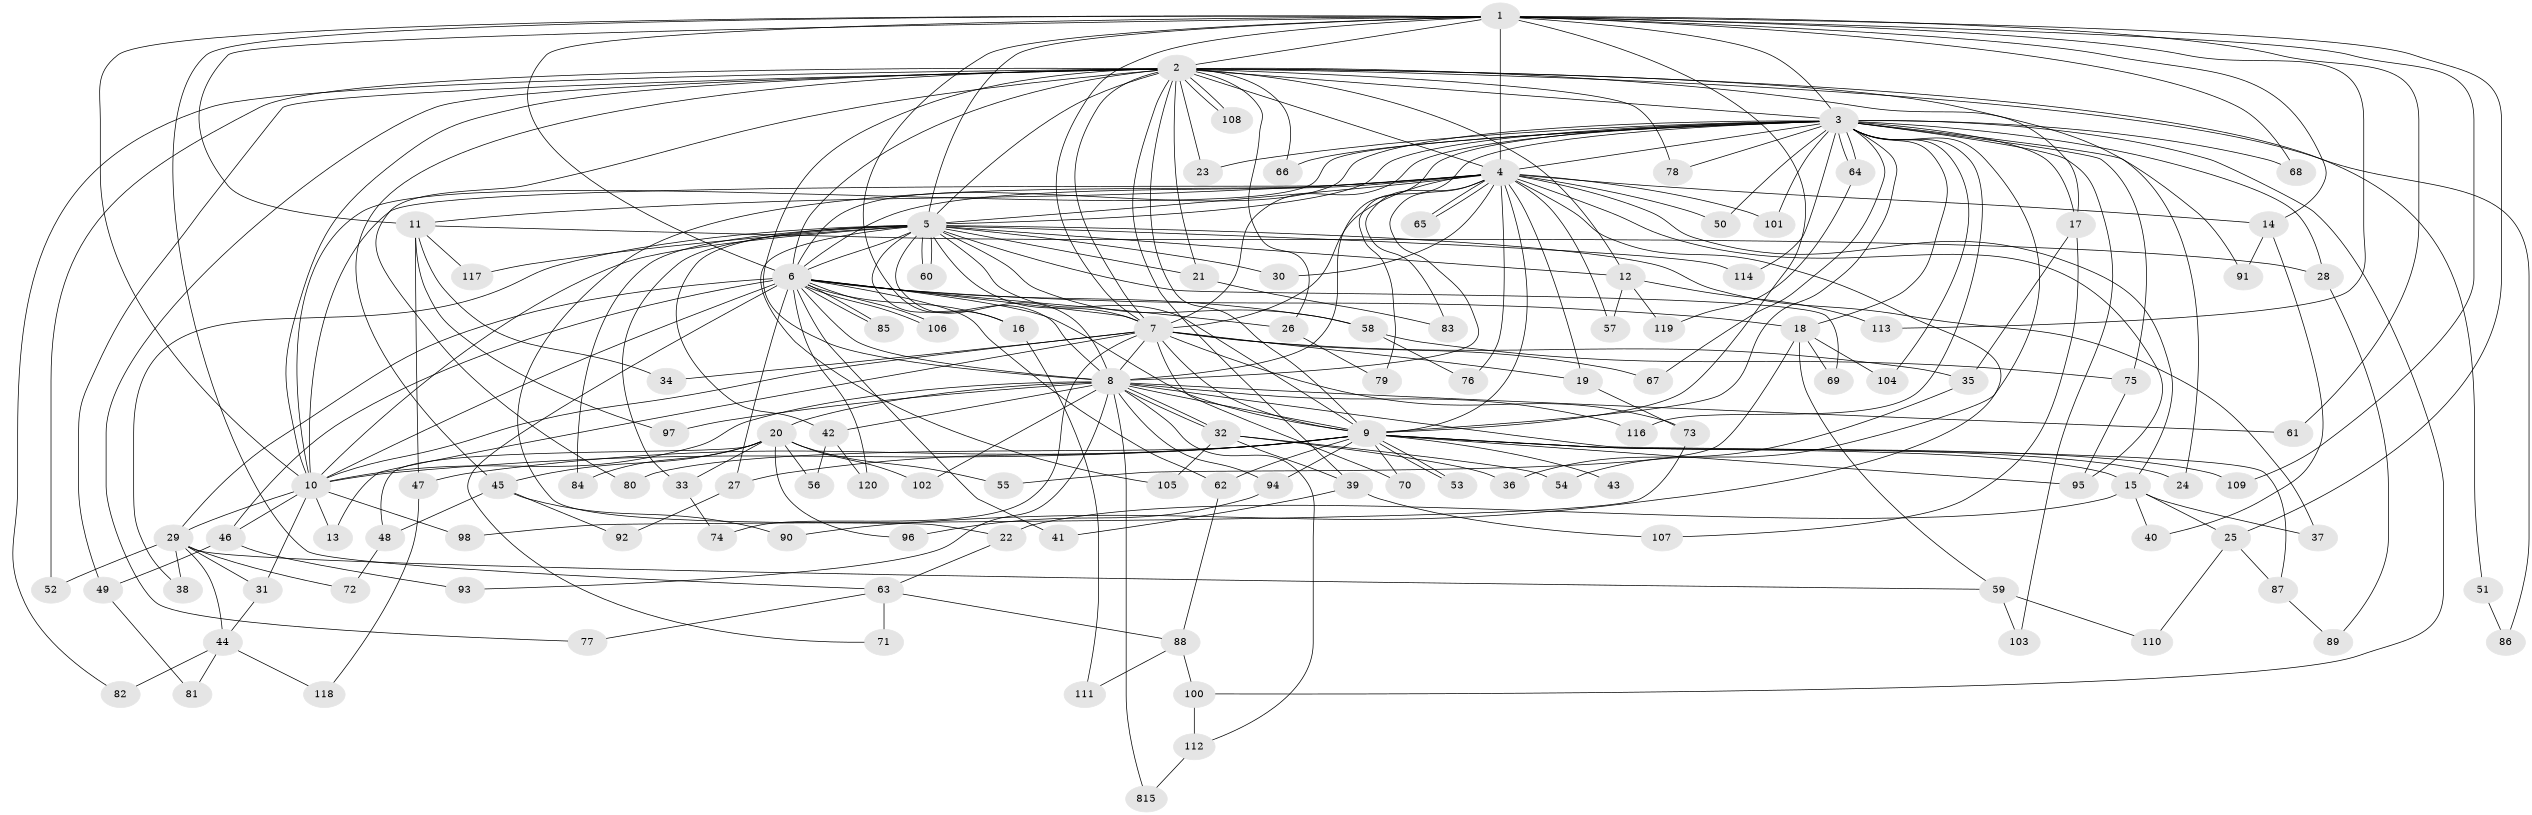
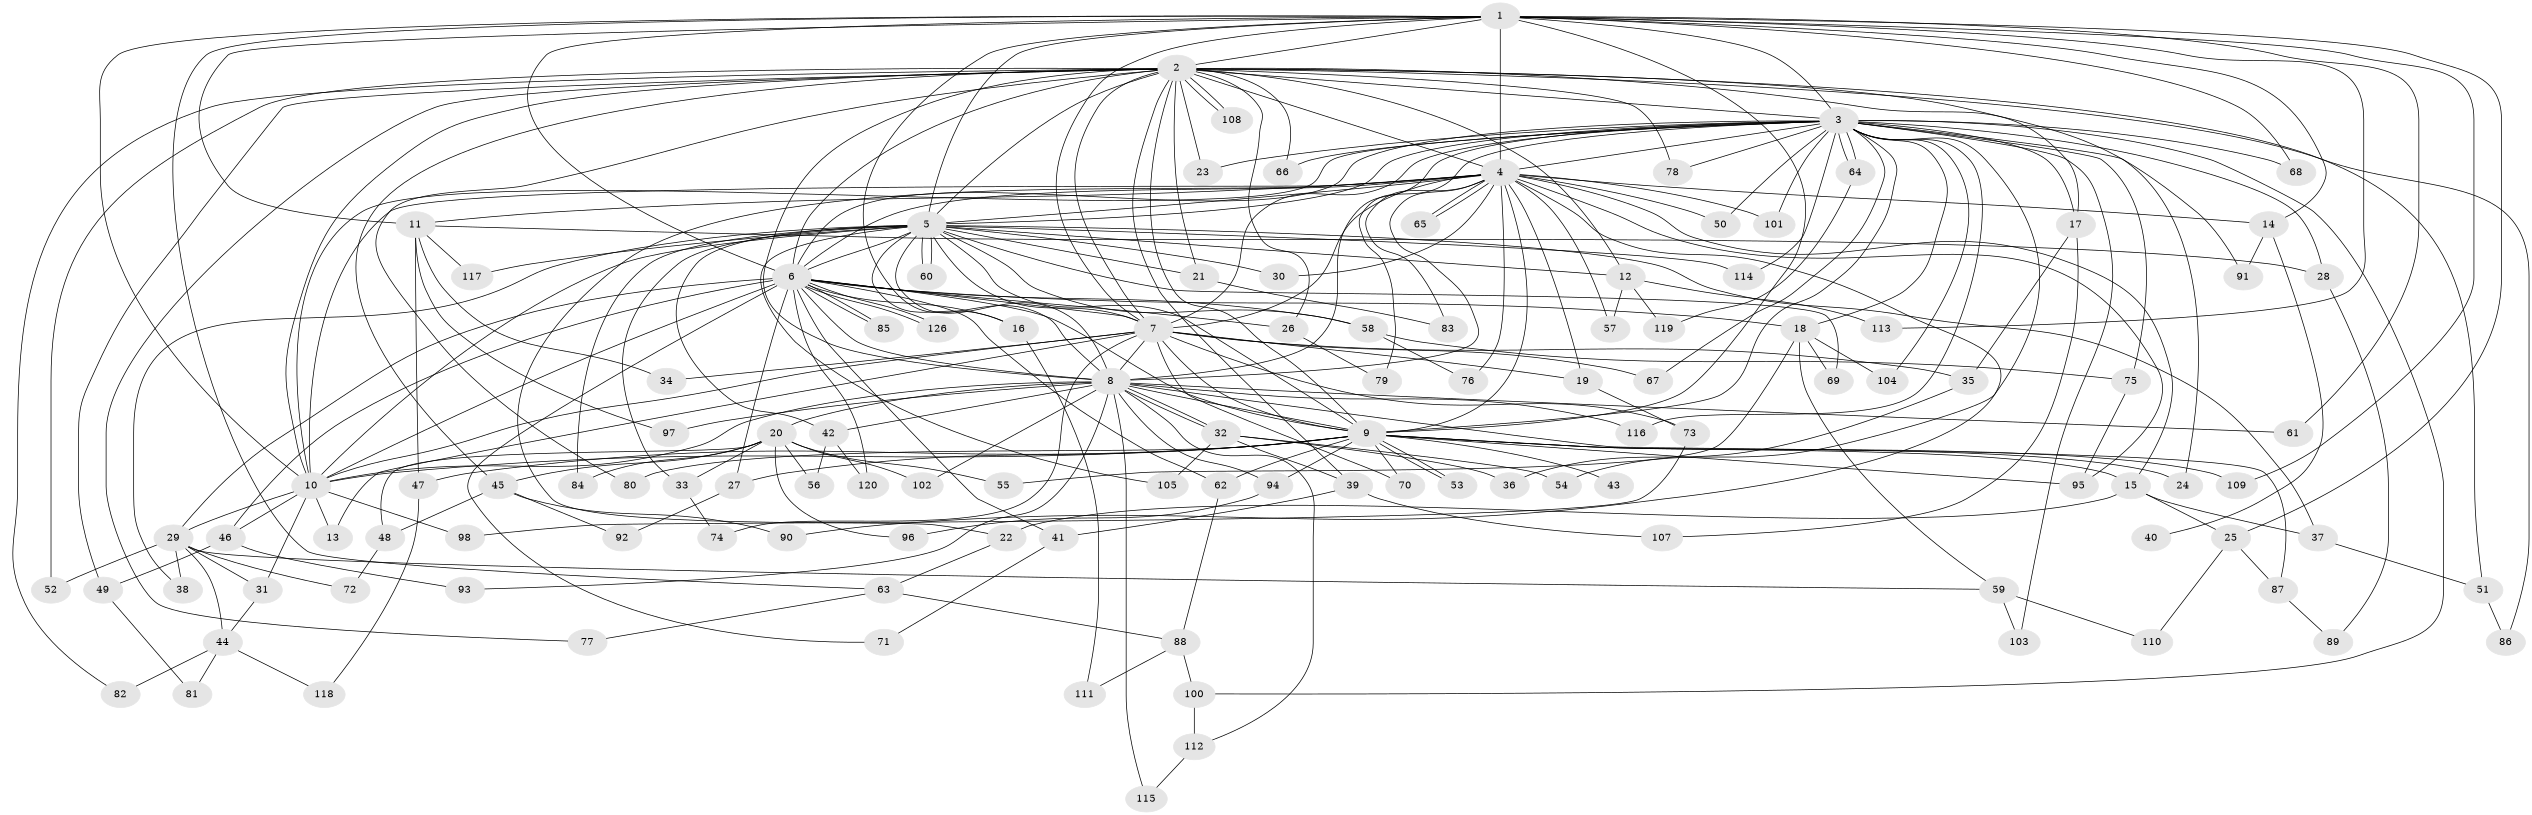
(938, 329) -> (938, 329)
(2141, 512) -> none
none -> (2401, 564)
(884, 616) -> (971, 590)
(1146, 799) -> (1146, 799)
